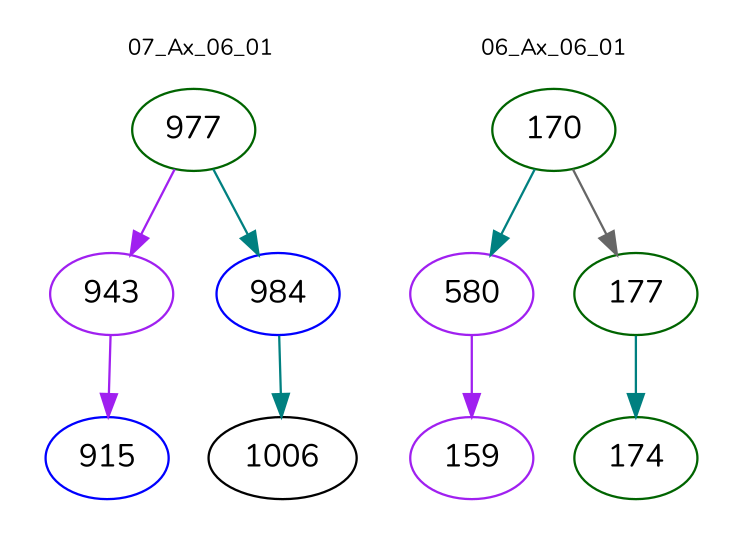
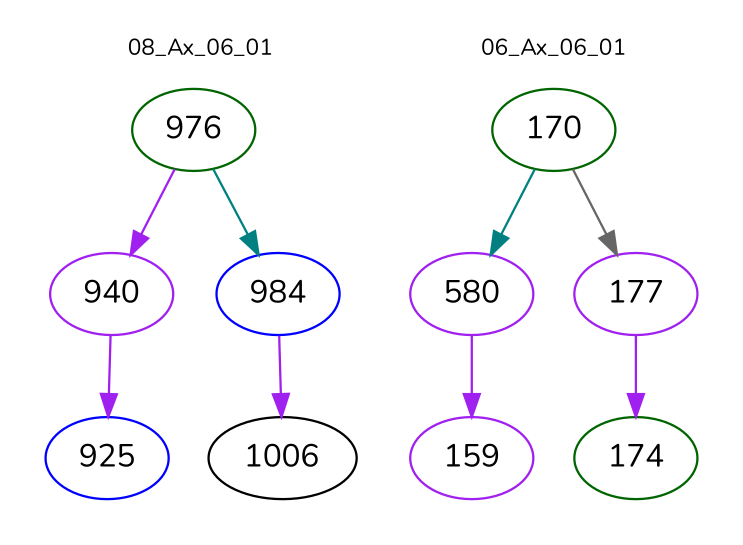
(201, 49) -> (201, 49)
(194, 130) -> (194, 130)
(112, 294) -> (112, 294)
(636, 294) -> (636, 294)
(280, 365) -> (280, 365)
(636, 365) -> (636, 365)
(107, 458) -> (107, 458)
